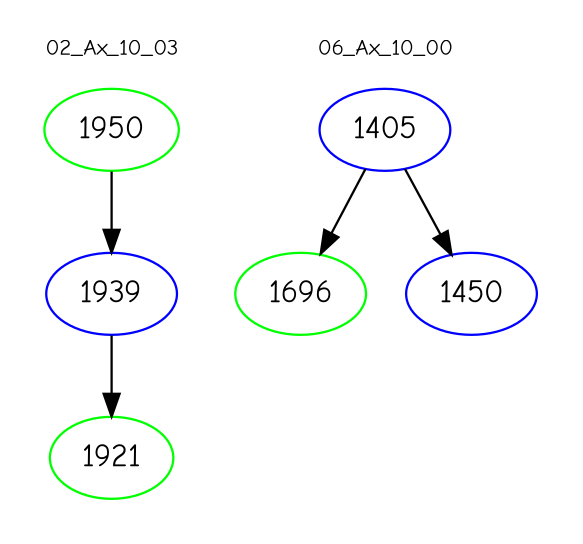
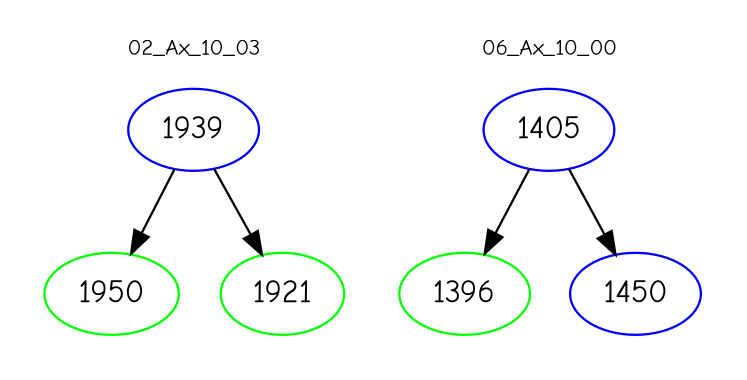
(112, 201) -> (158, 201)
(301, 294) -> (465, 294)
